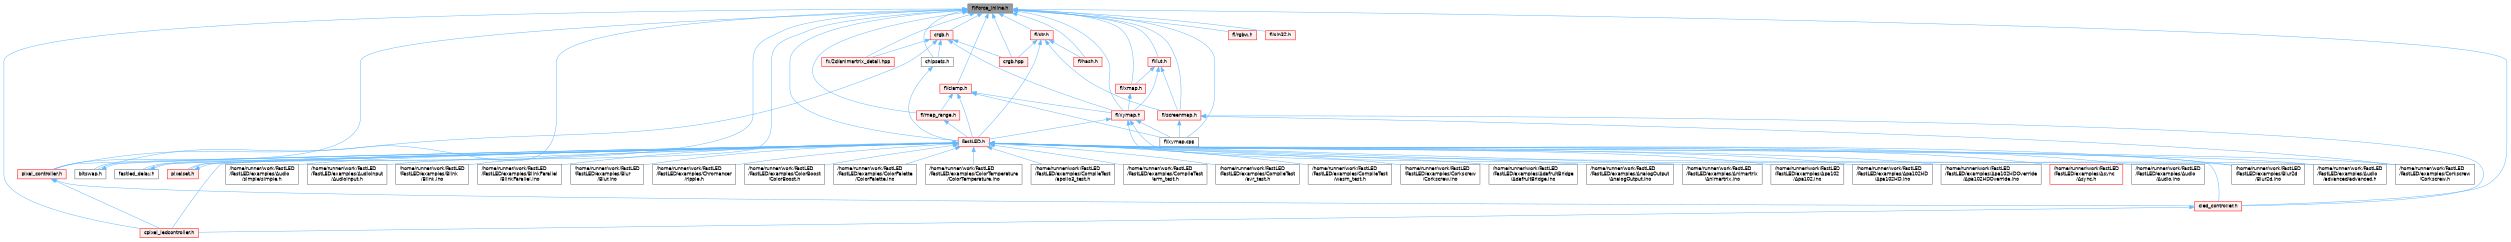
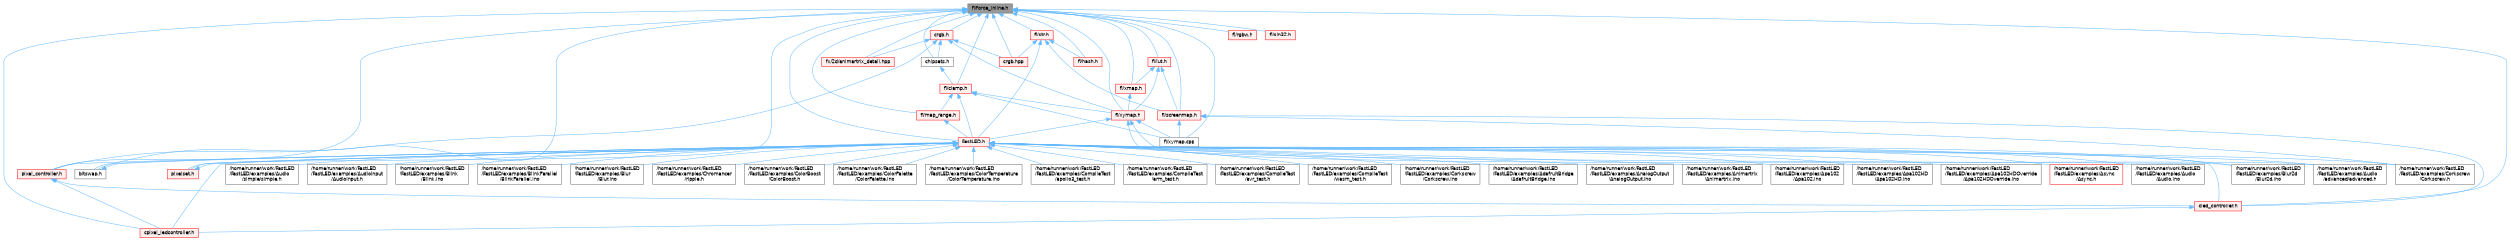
(911, 118) -> (948, 77)
(137, 174) -> none
